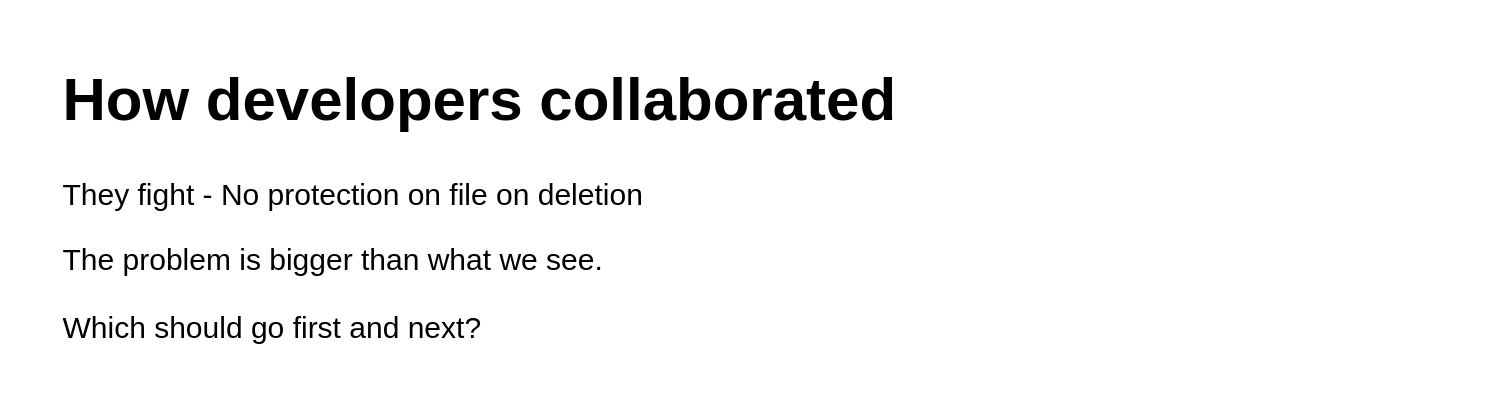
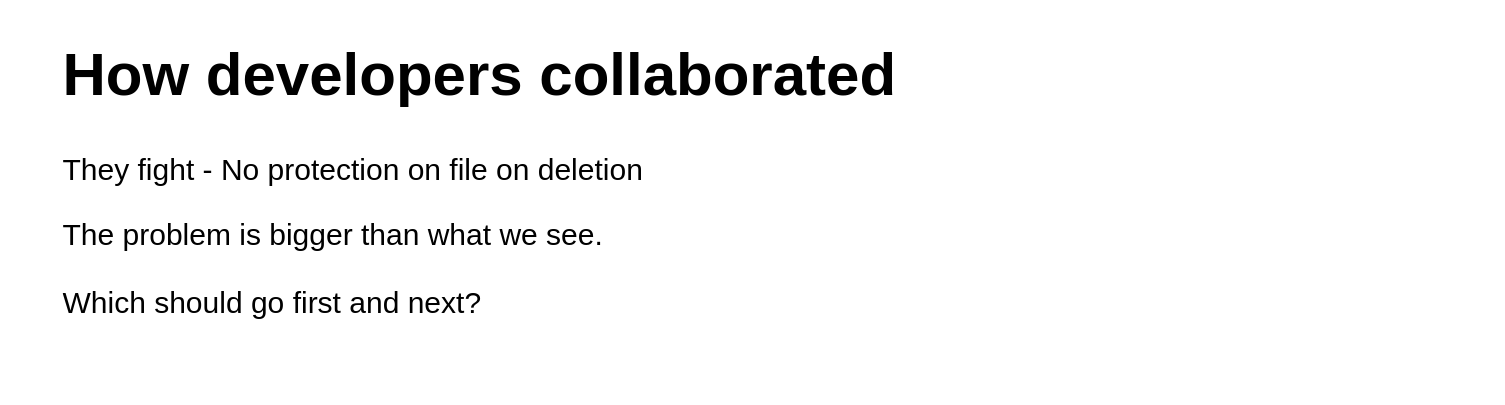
(751, 201) -> (751, 176)
